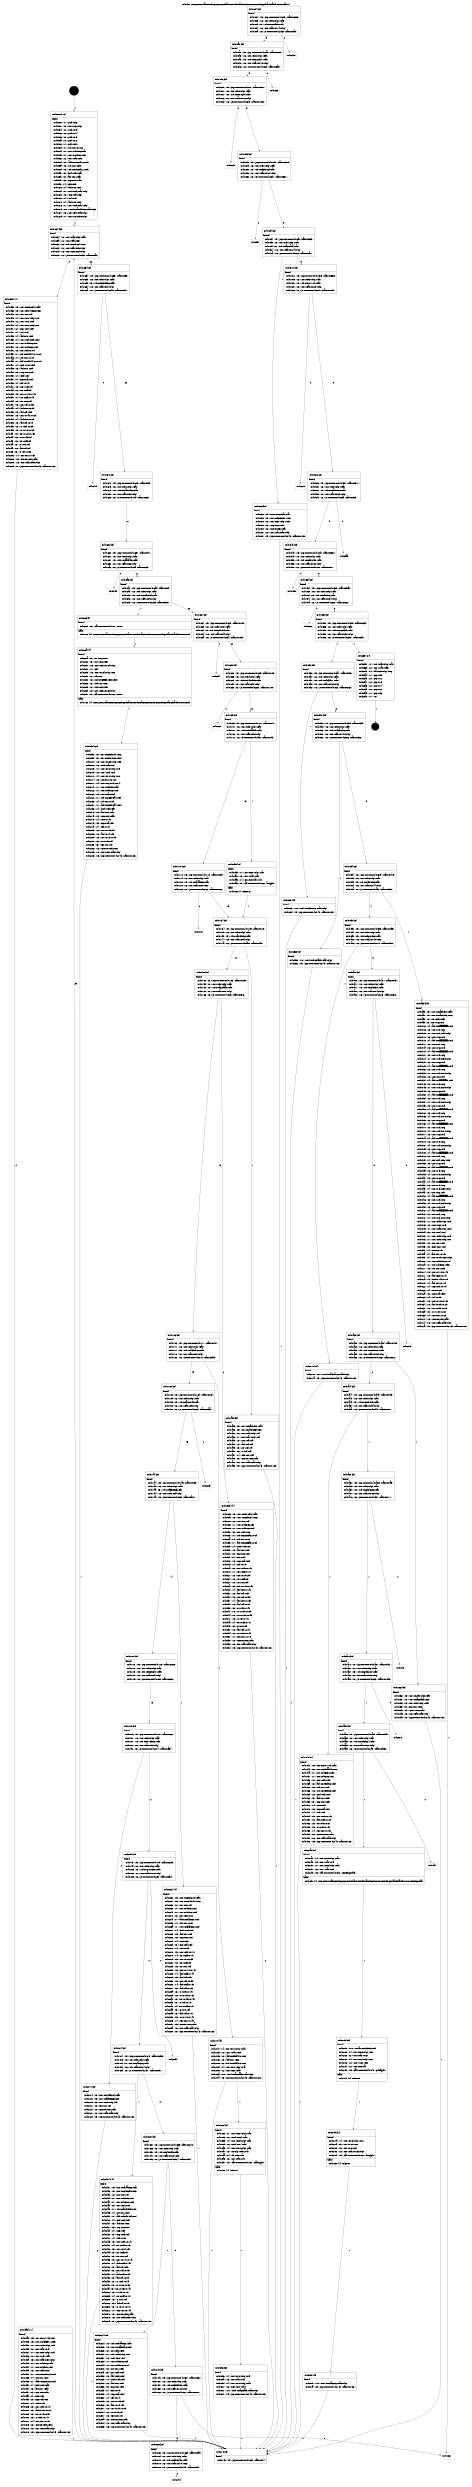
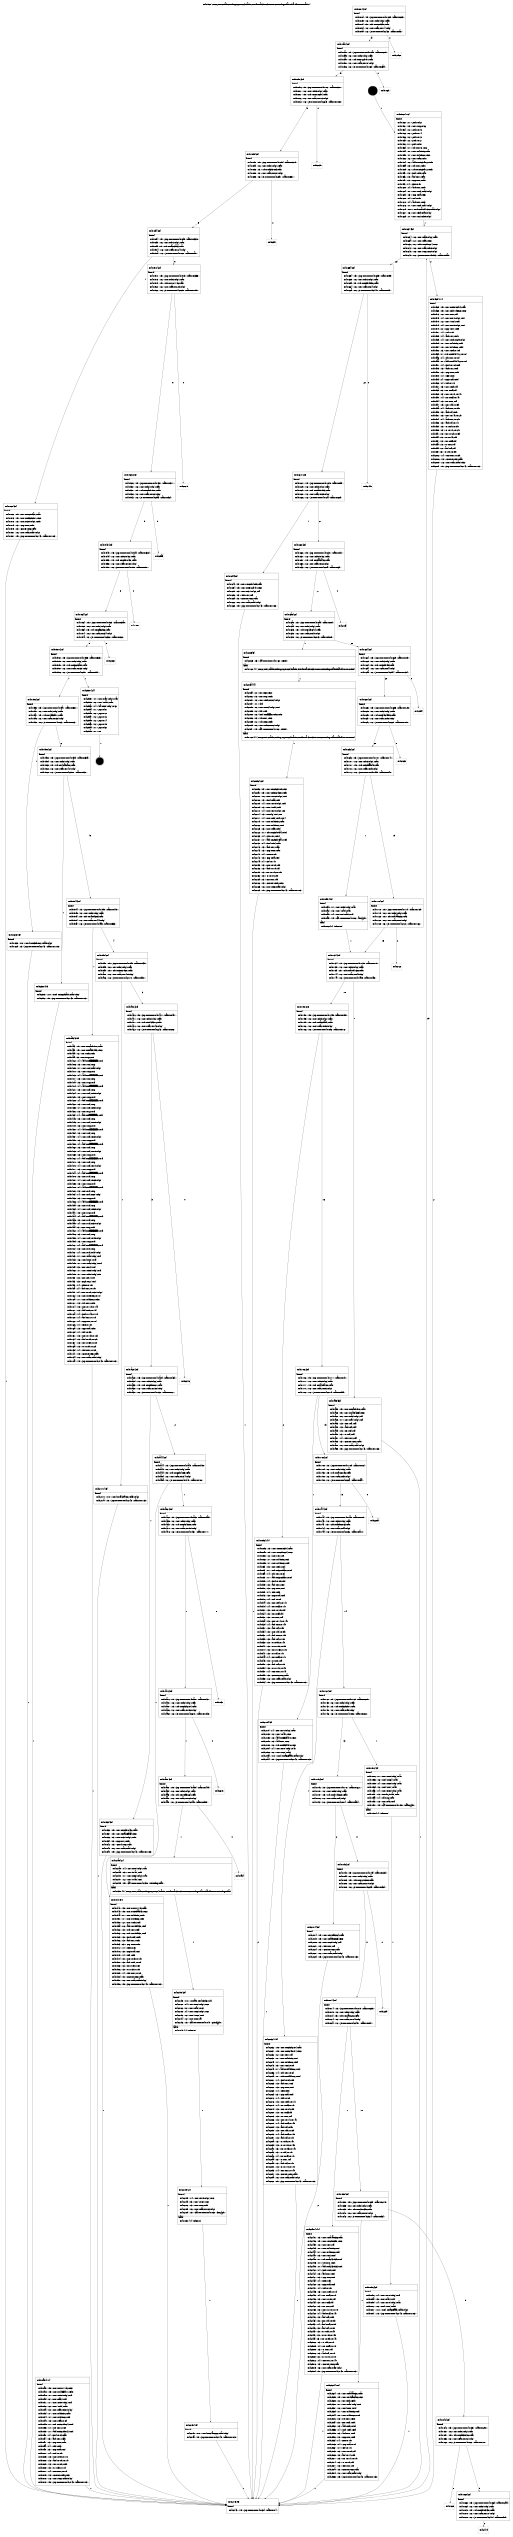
none -> (251, 591)
(448, 1891) -> (91, 1991)
(238, 2101) -> (364, 1741)
